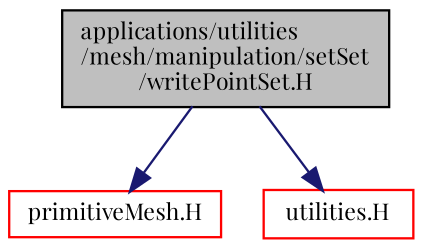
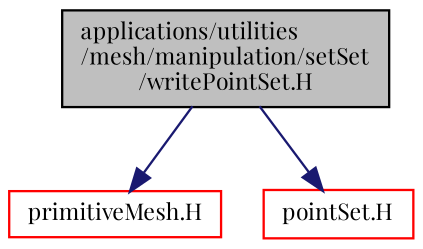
(339, 214) -> (339, 214)
